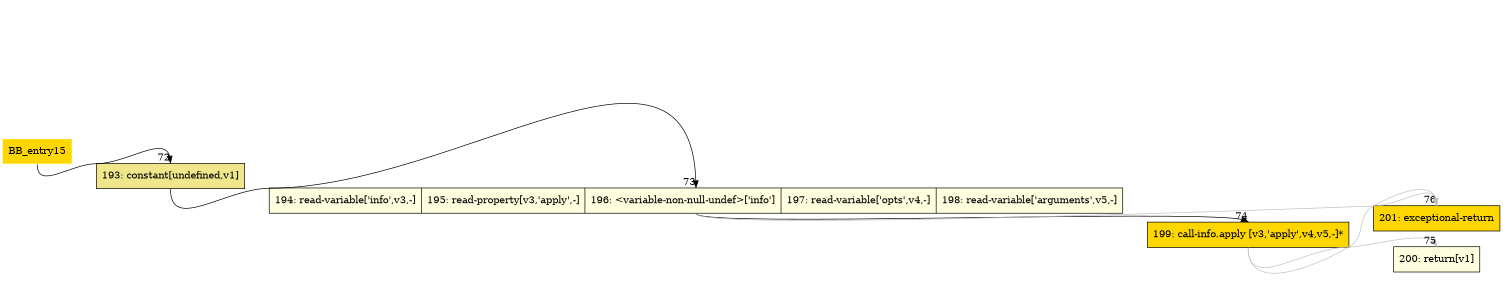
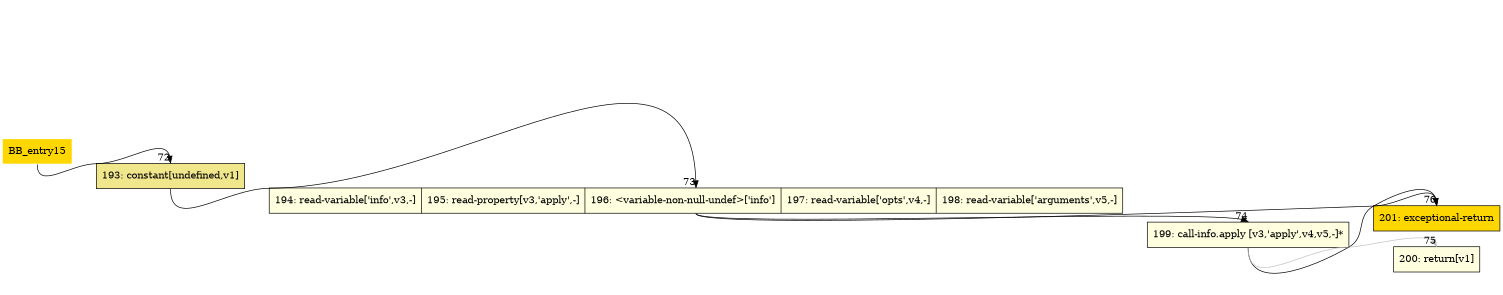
(1198, 212) -> (1198, 212)
(1248, 235) -> (1248, 235)
(1337, 253) -> (1337, 253)
